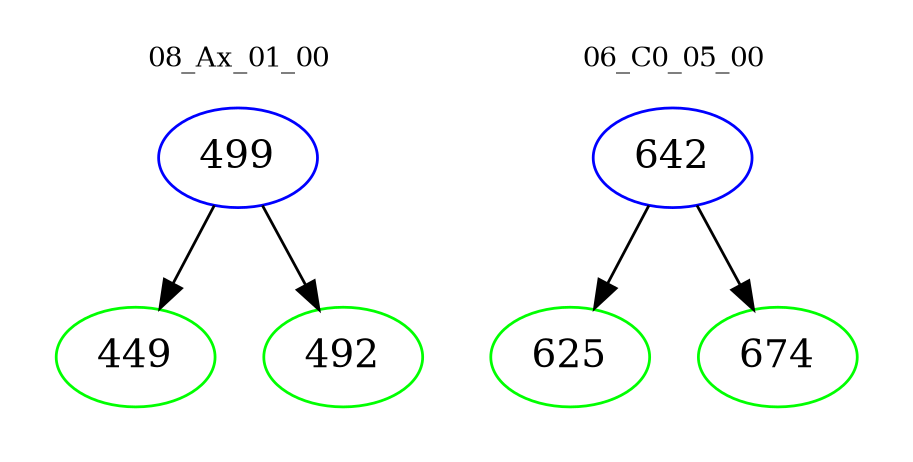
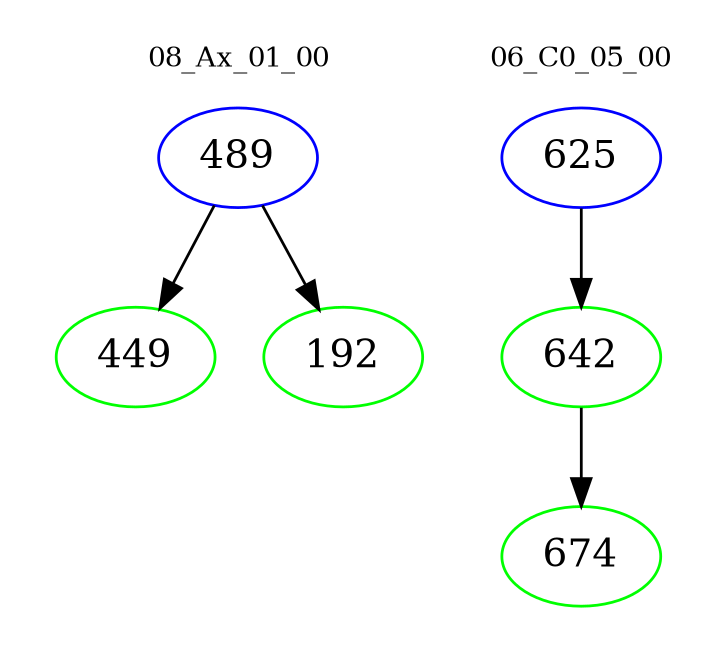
(238, 158) -> (238, 158)
(673, 158) -> (581, 357)
(628, 244) -> (581, 244)
(343, 357) -> (343, 357)
(570, 357) -> (581, 158)
